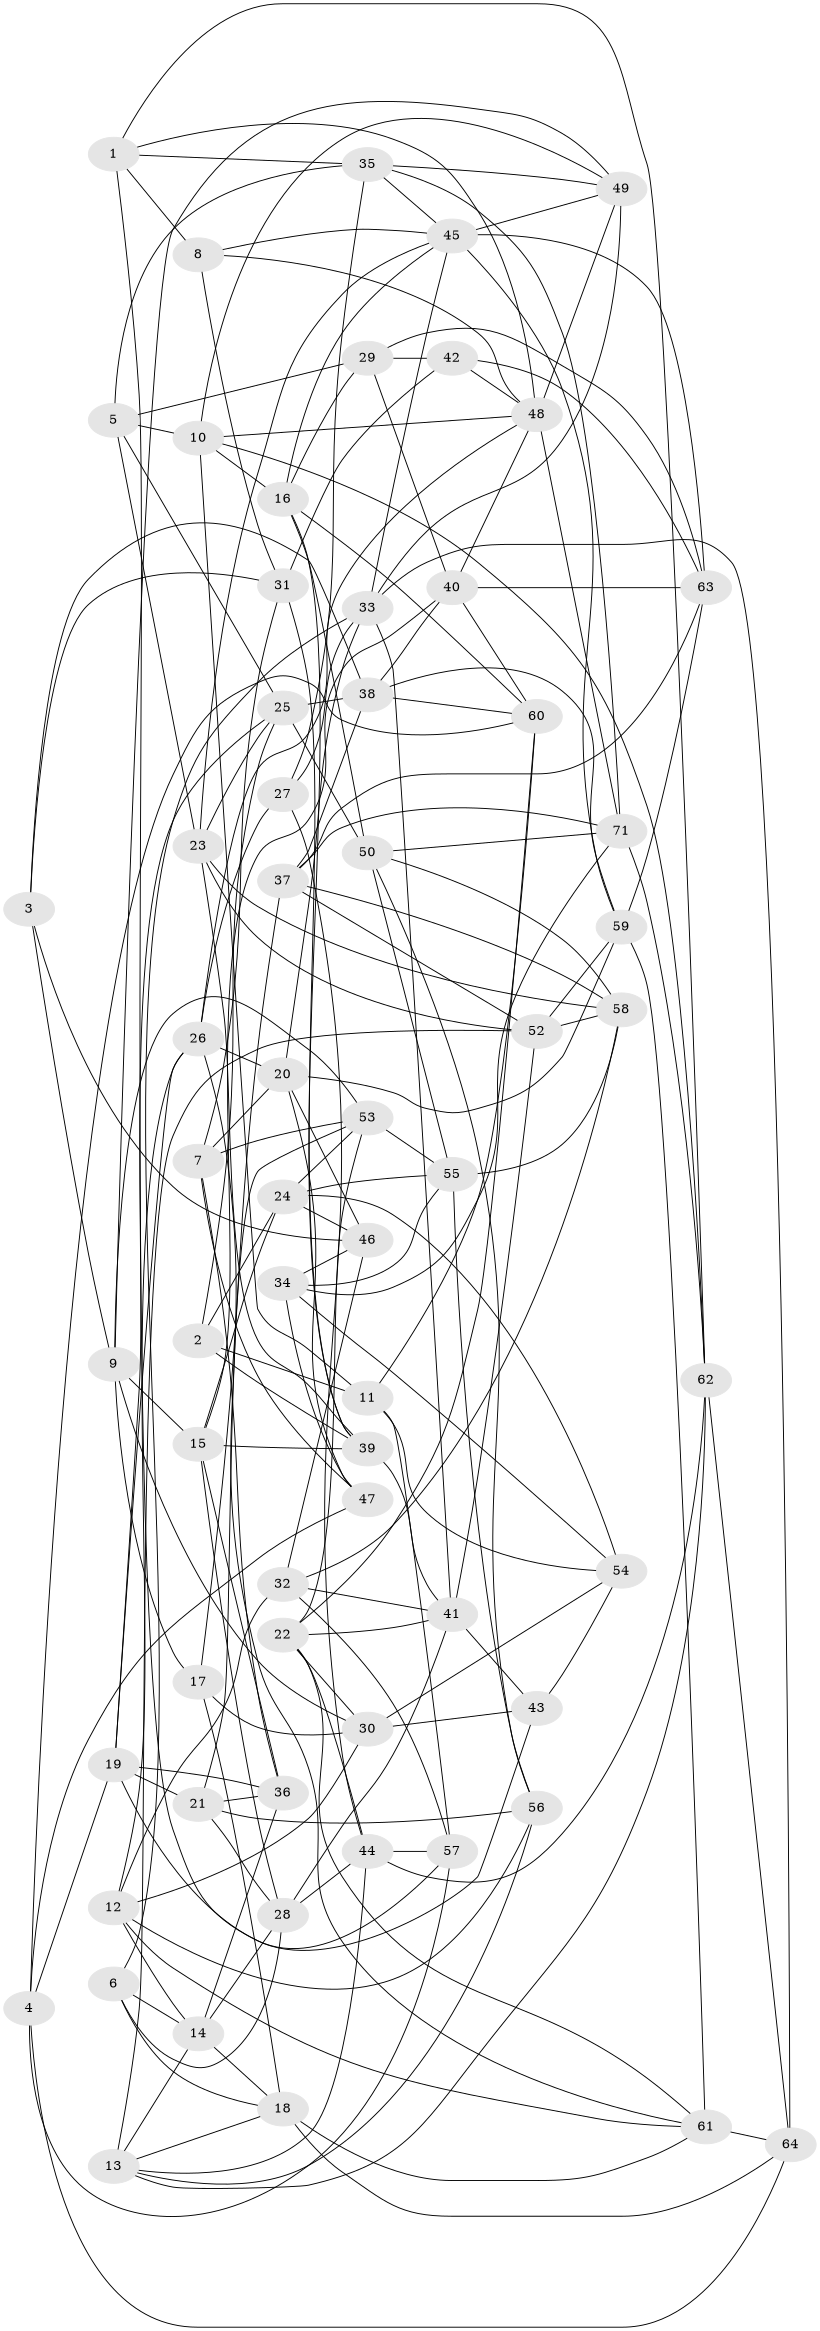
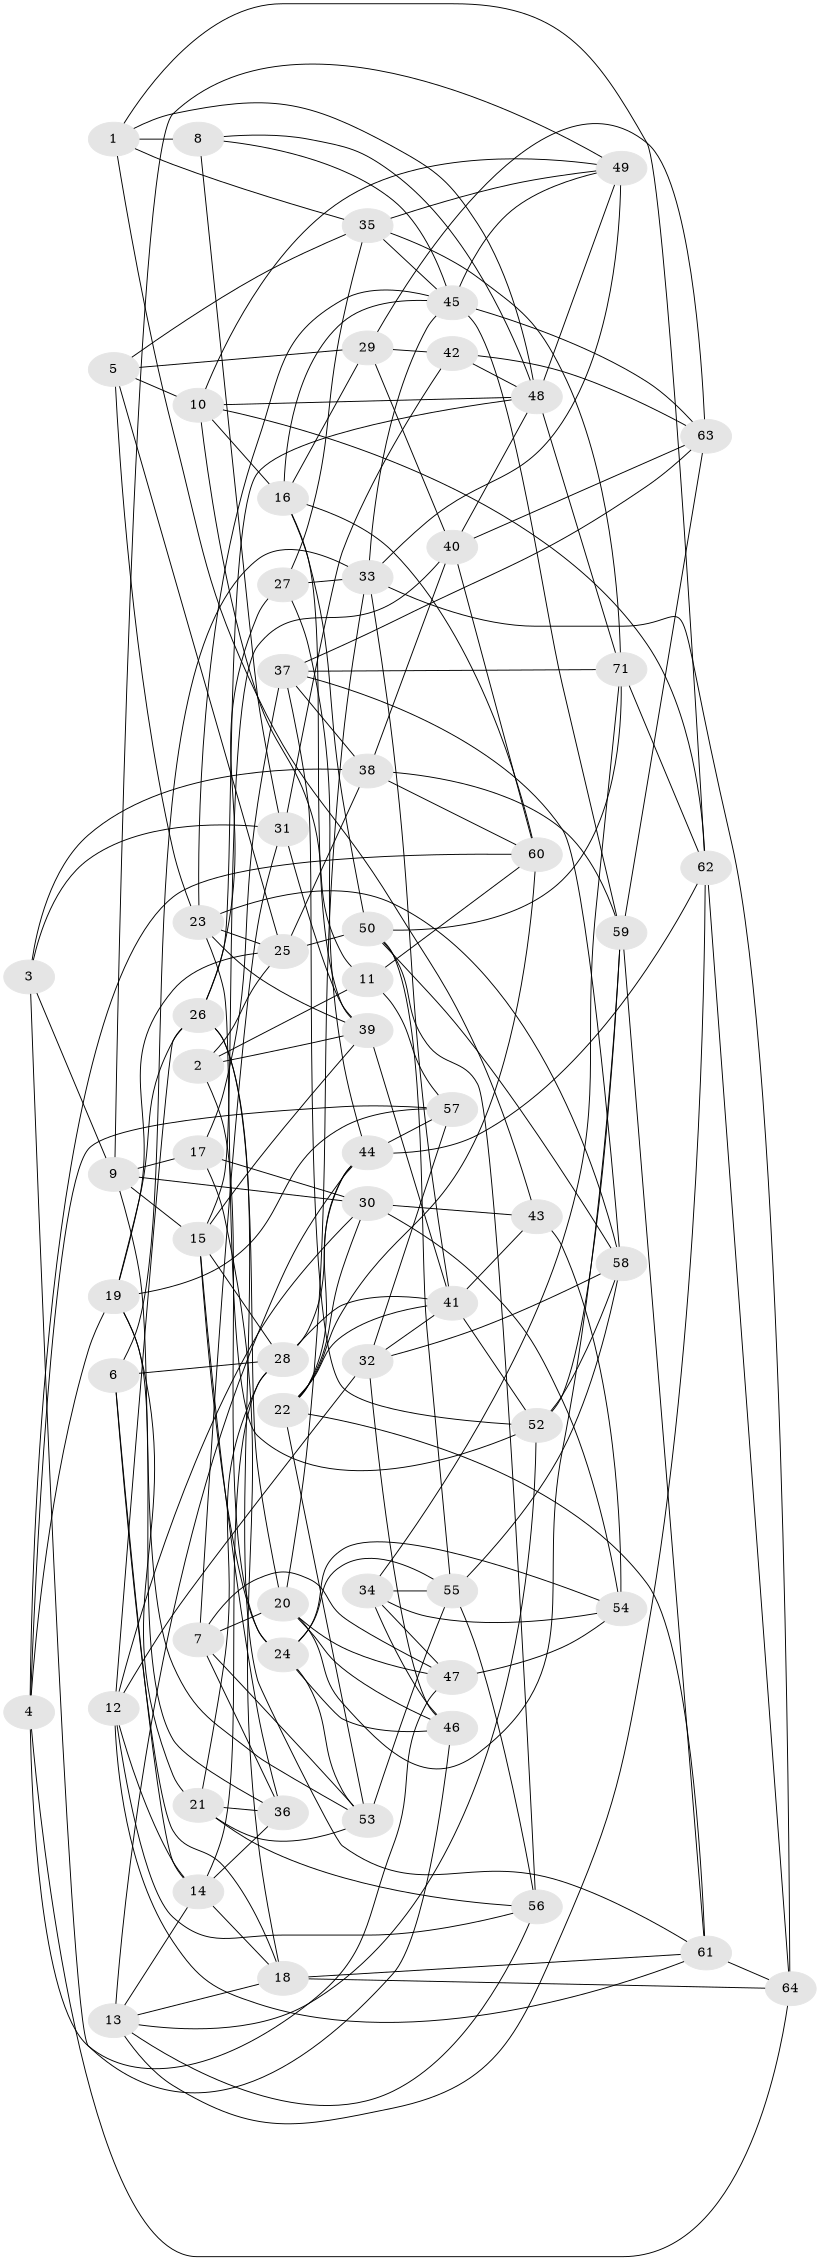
(455, 1533) -> (537, 1657)
